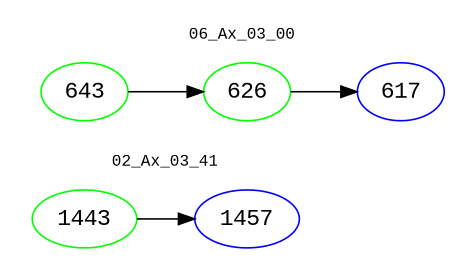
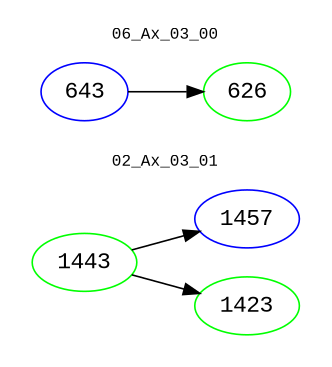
(85, 92) -> (85, 92)
(401, 92) -> none
(166, 162) -> (166, 162)
none -> (247, 306)
